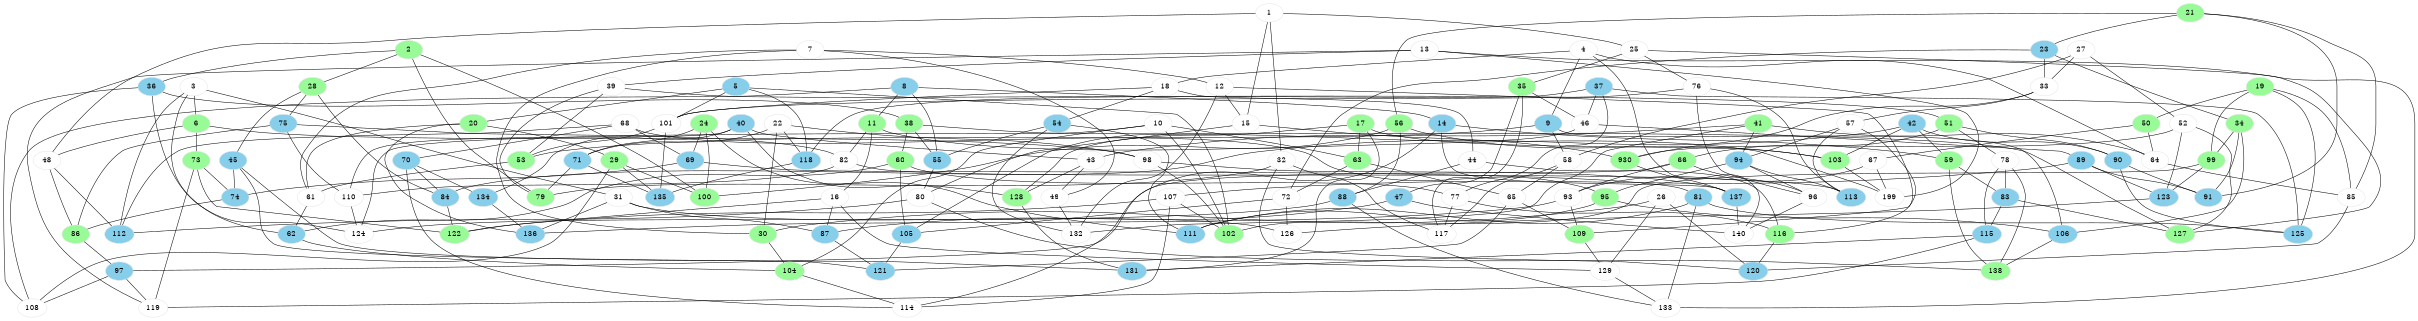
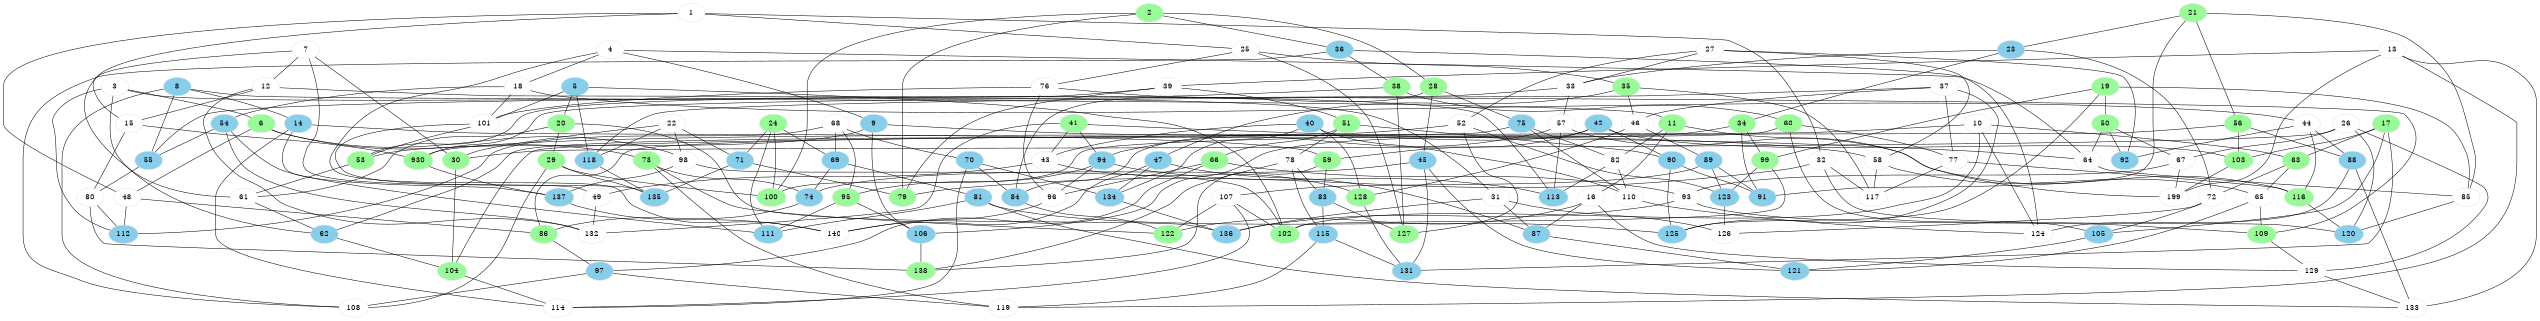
(1599, 87) -> (1944, 87)
none -> (2265, 144)
none -> (2125, 160)
none -> (1128, 183)
